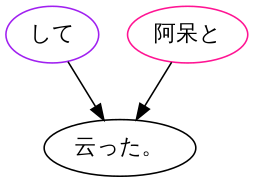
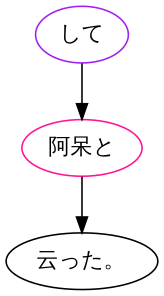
(82, 84) -> (82, 84)
